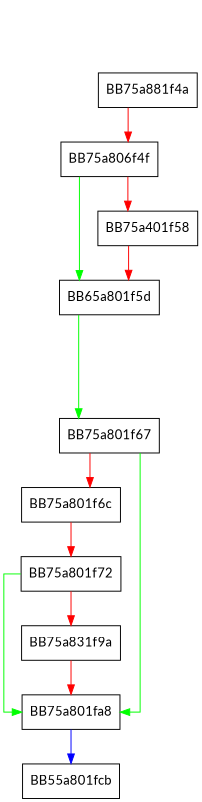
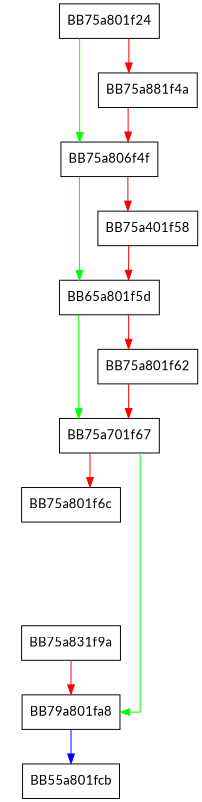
none -> (109, 21)
none -> (148, 367)
(109, 436) -> (109, 436)
(71, 574) -> none
(71, 712) -> (71, 712)
